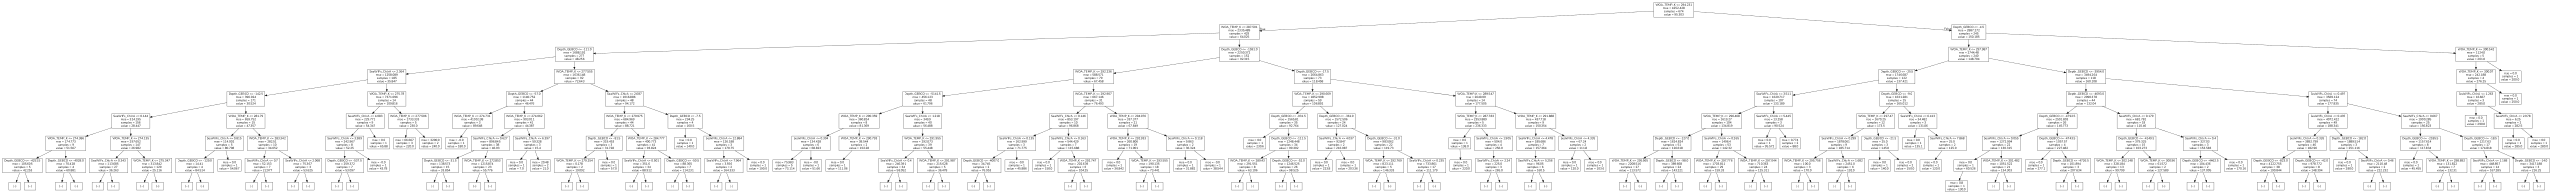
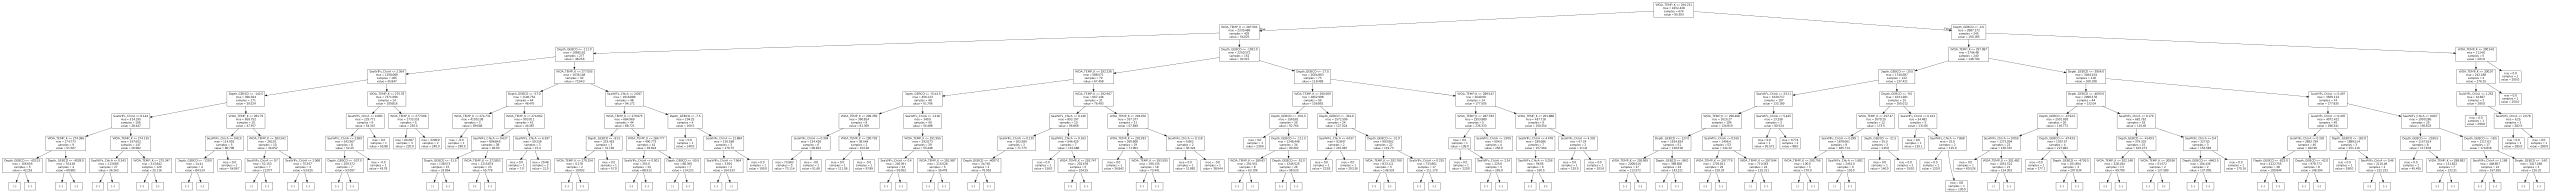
(1494, 153) -> (1475, 153)
none -> (864, 166)
(1017, 166) -> none
(1961, 175) -> (1950, 165)
